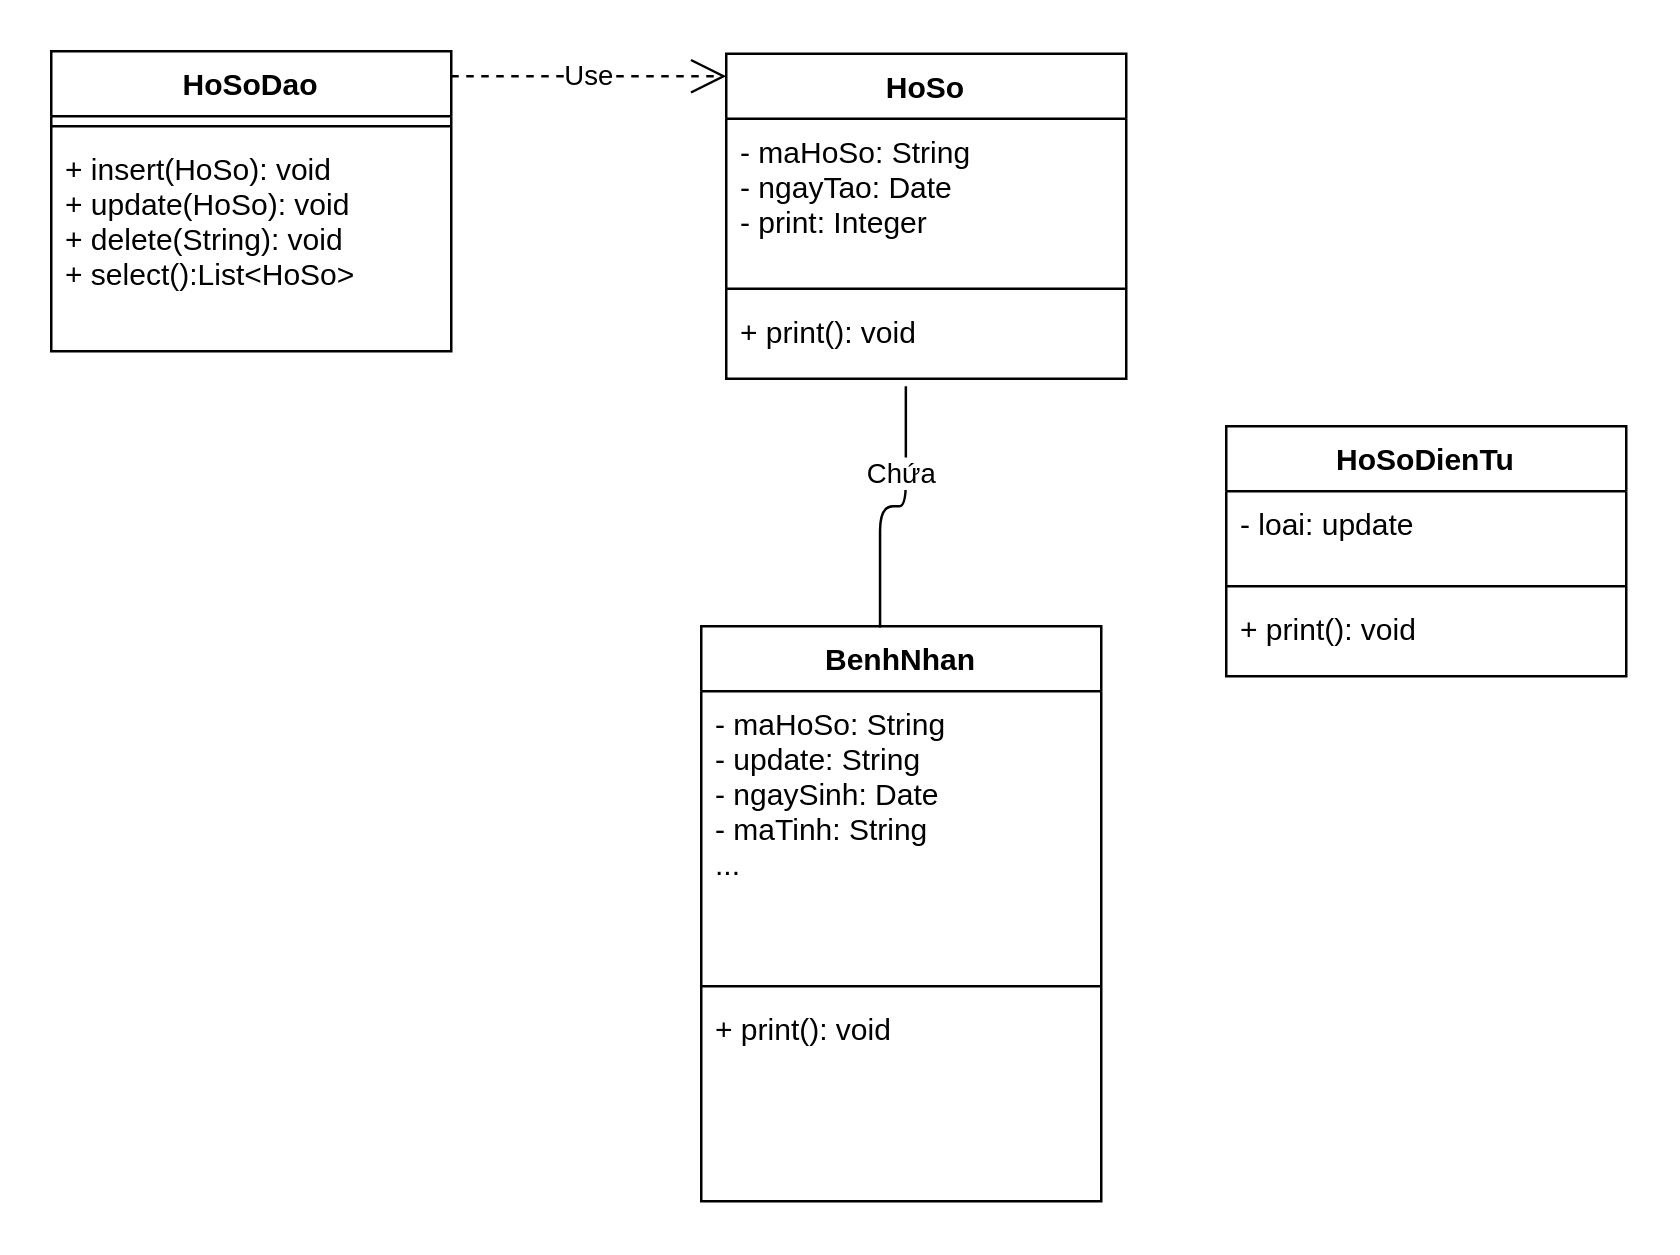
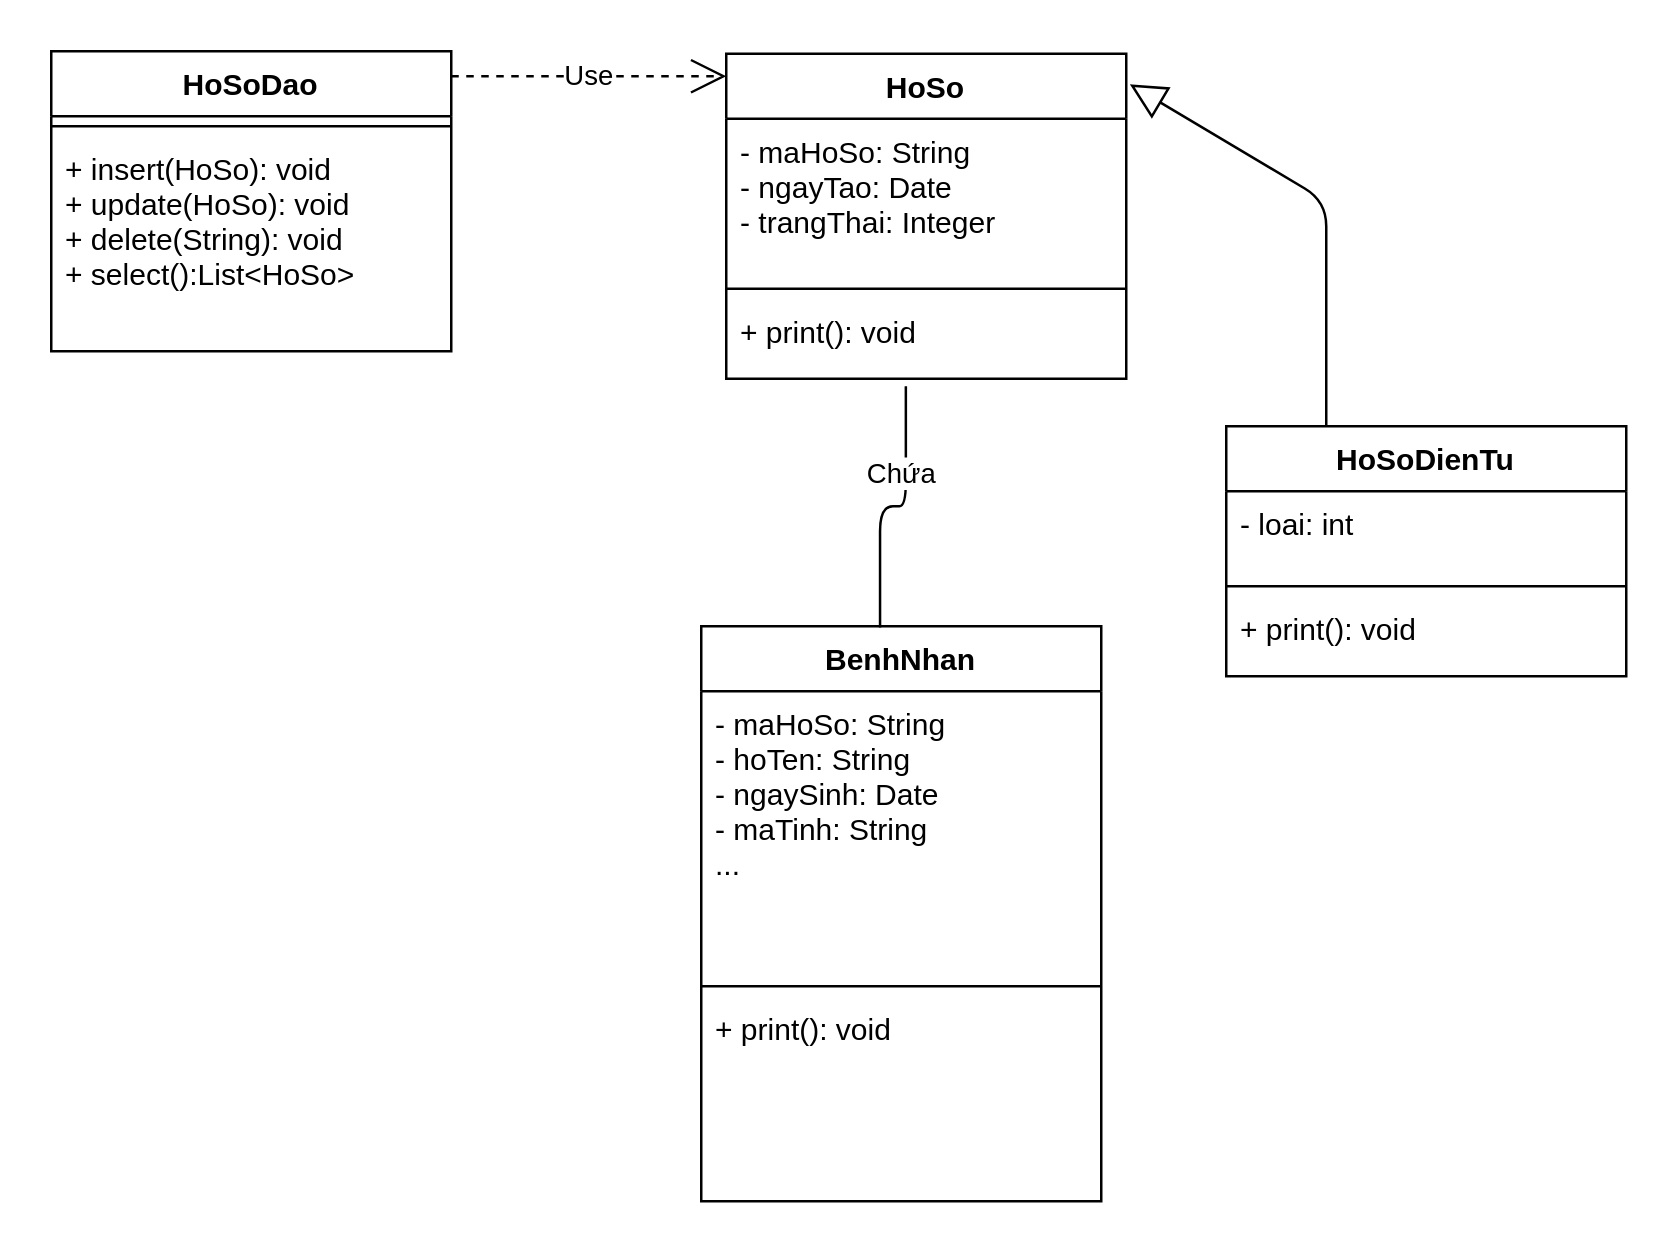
(859, 153) -> (859, 153)
none -> (1326, 221)
(1338, 525) -> (1309, 525)
(834, 725) -> (834, 725)
